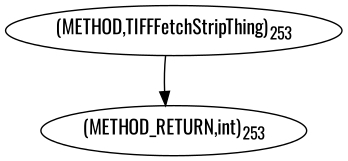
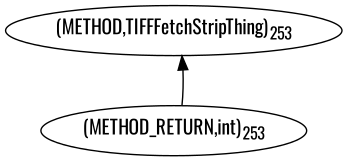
(164, 74) -> (183, 88)
